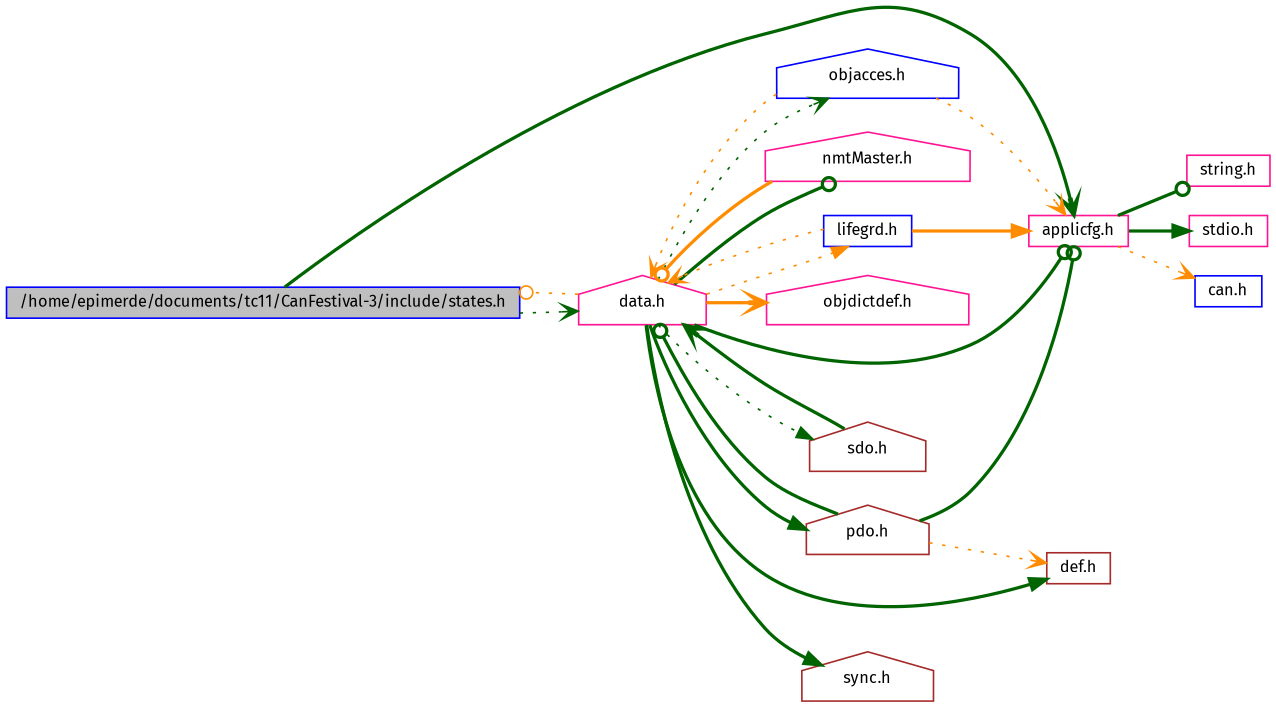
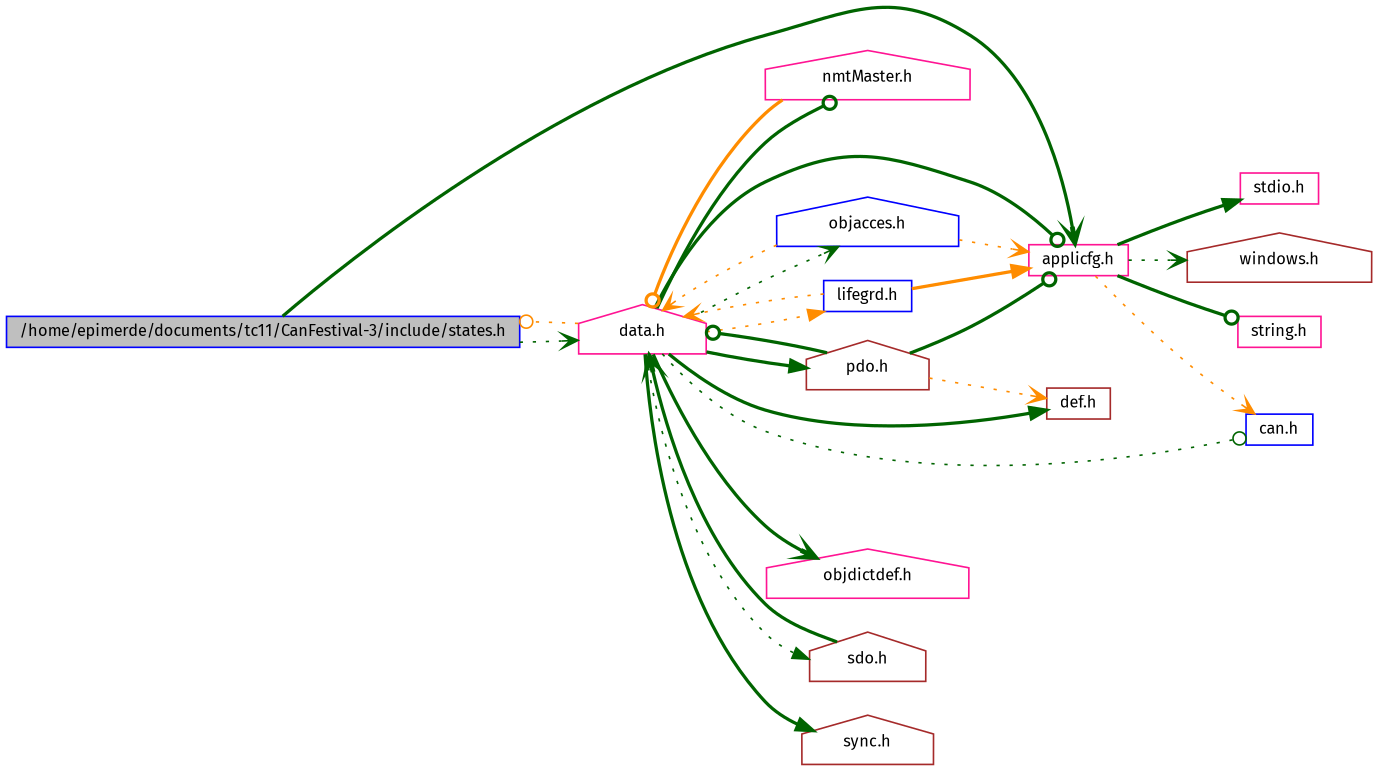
none -> (1279, 260)
(728, 303) -> (713, 464)
none -> (933, 463)
